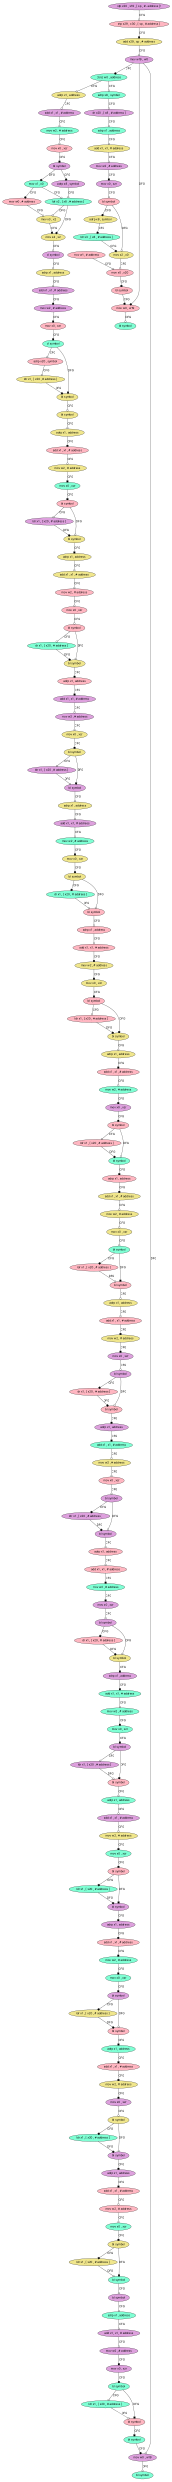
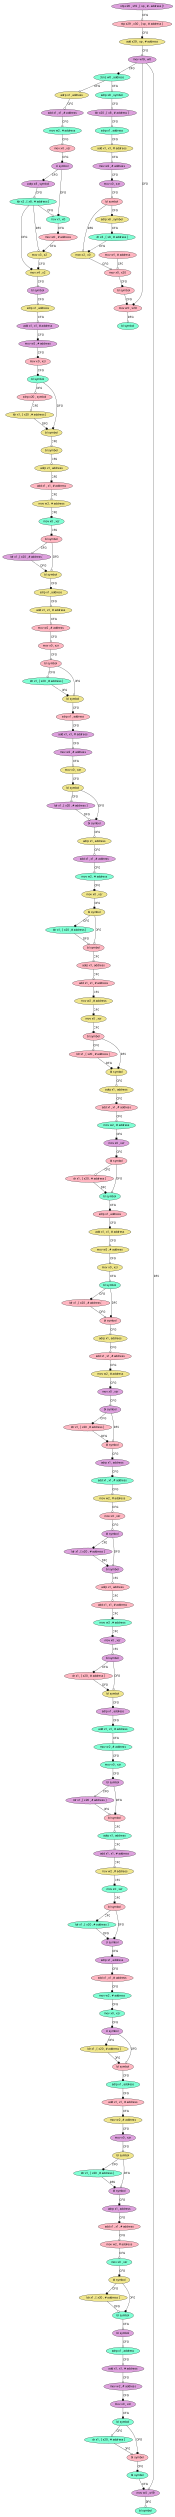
(51, 192) -> (45, 210)
(35, 210) -> (50, 245)
